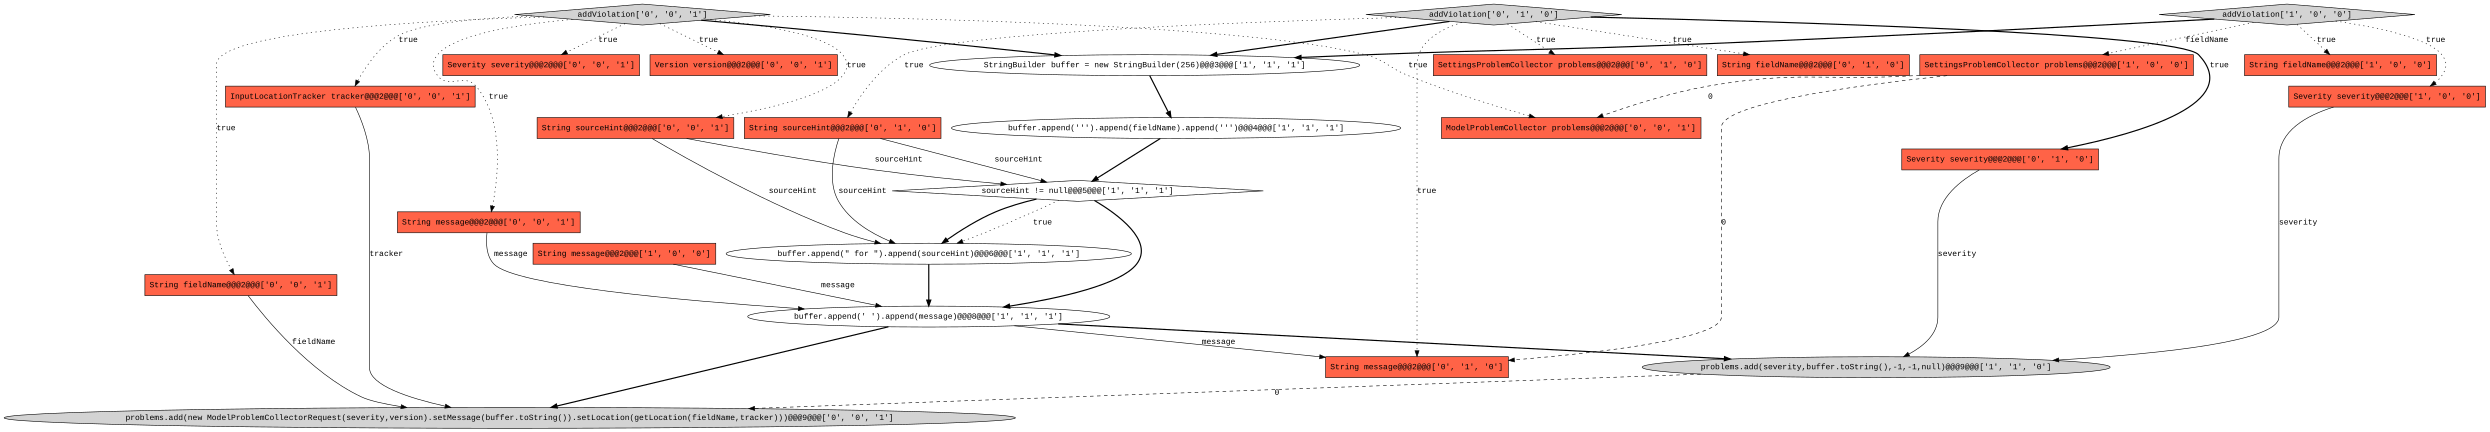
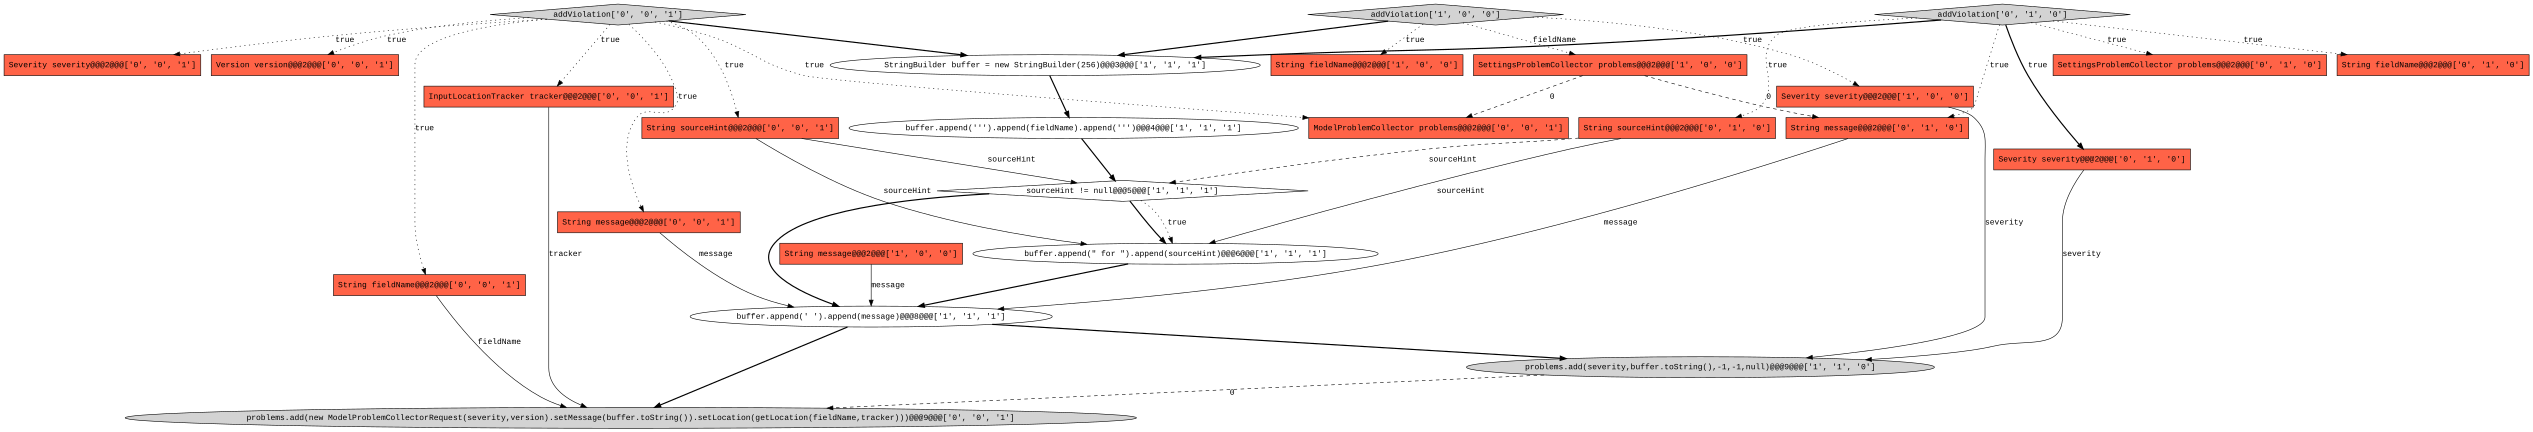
(961, 160) -> (1377, 155)
(1167, 341) -> (1432, 254)
